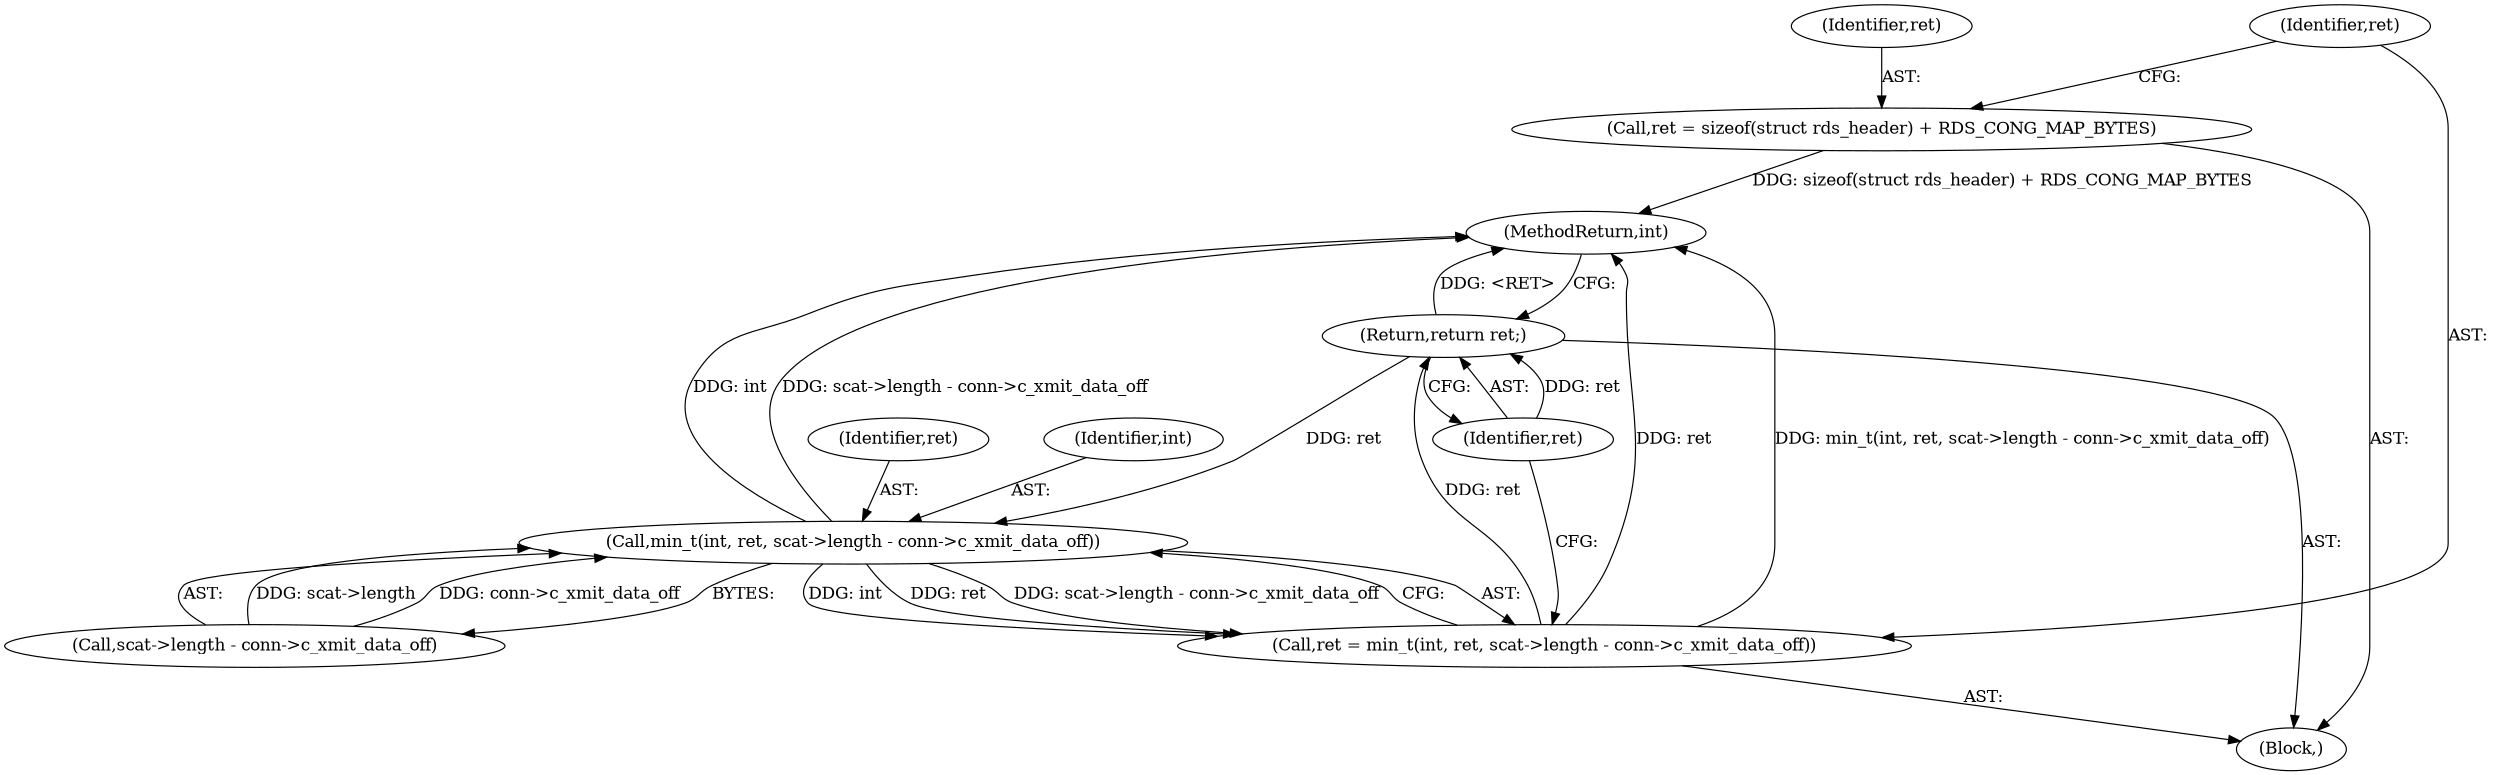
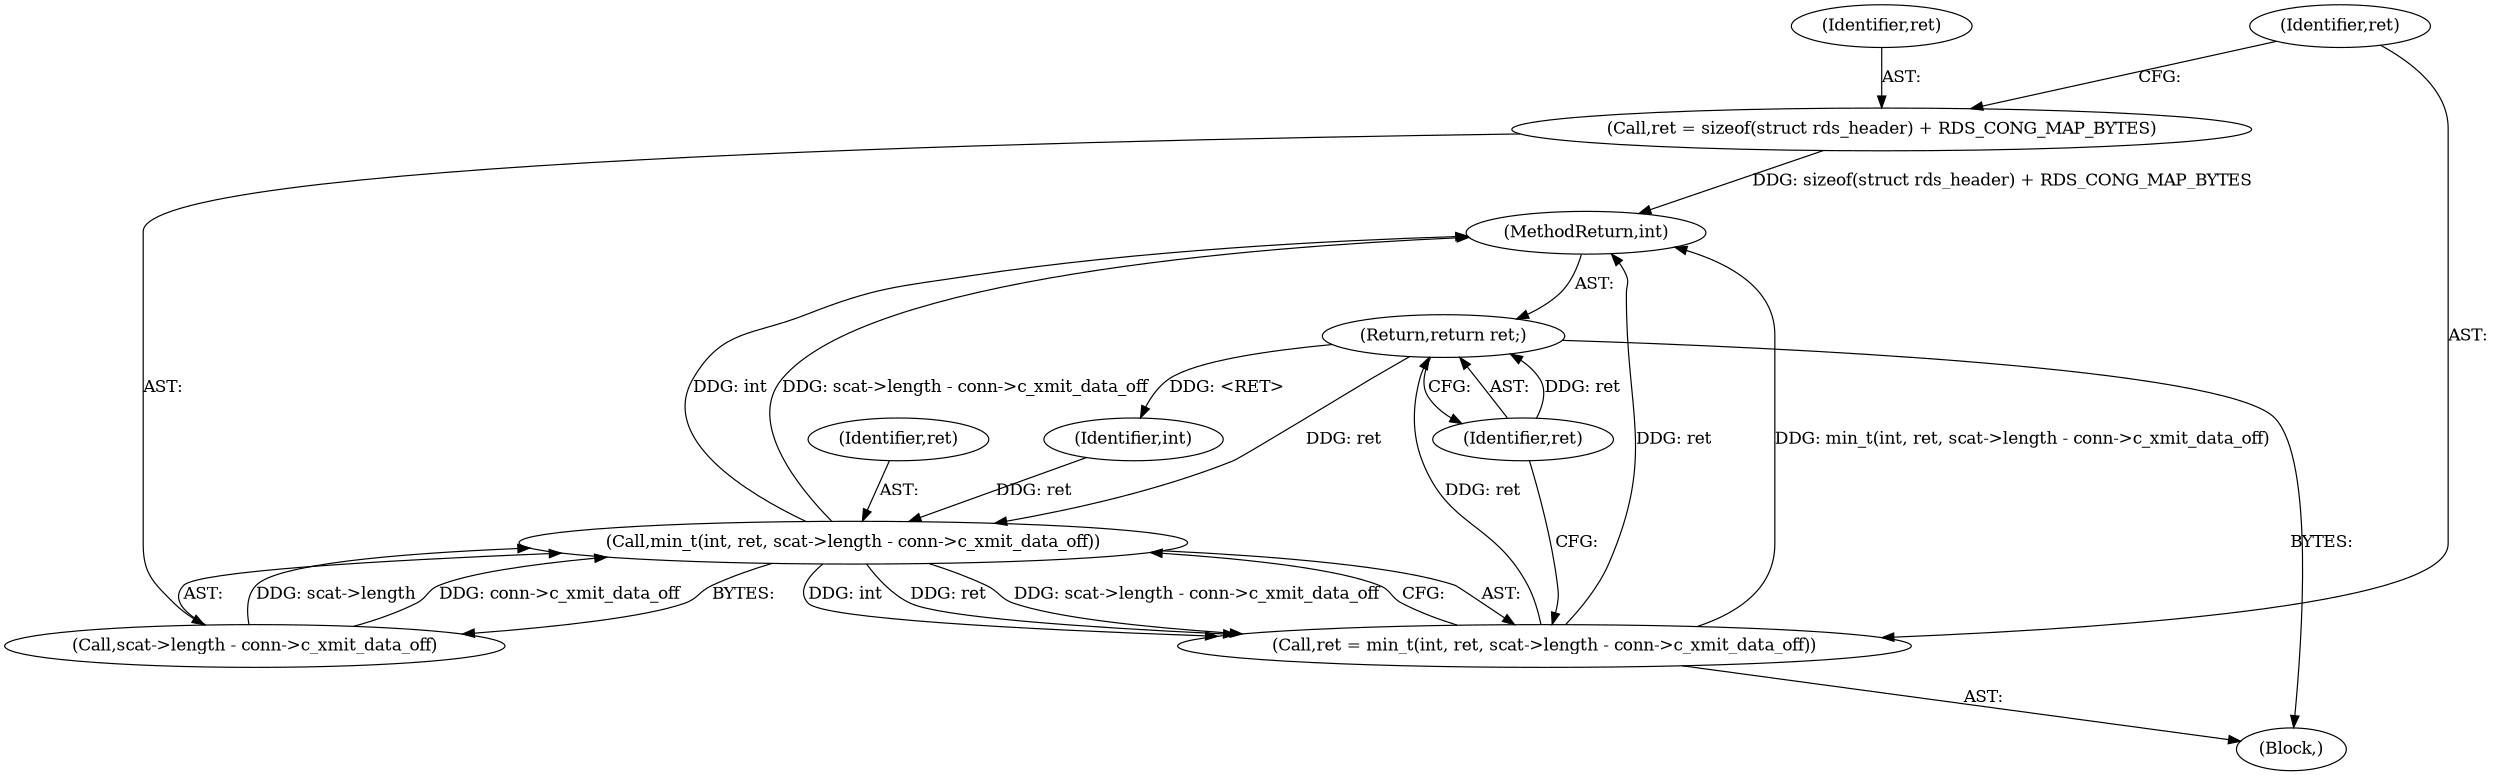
(1447, 269) -> (1231, 359)
(1597, 284) -> (1597, 284)
(2370, 365) -> (624, 161)
(1034, 491) -> (1034, 491)
(2325, 543) -> (2325, 543)
